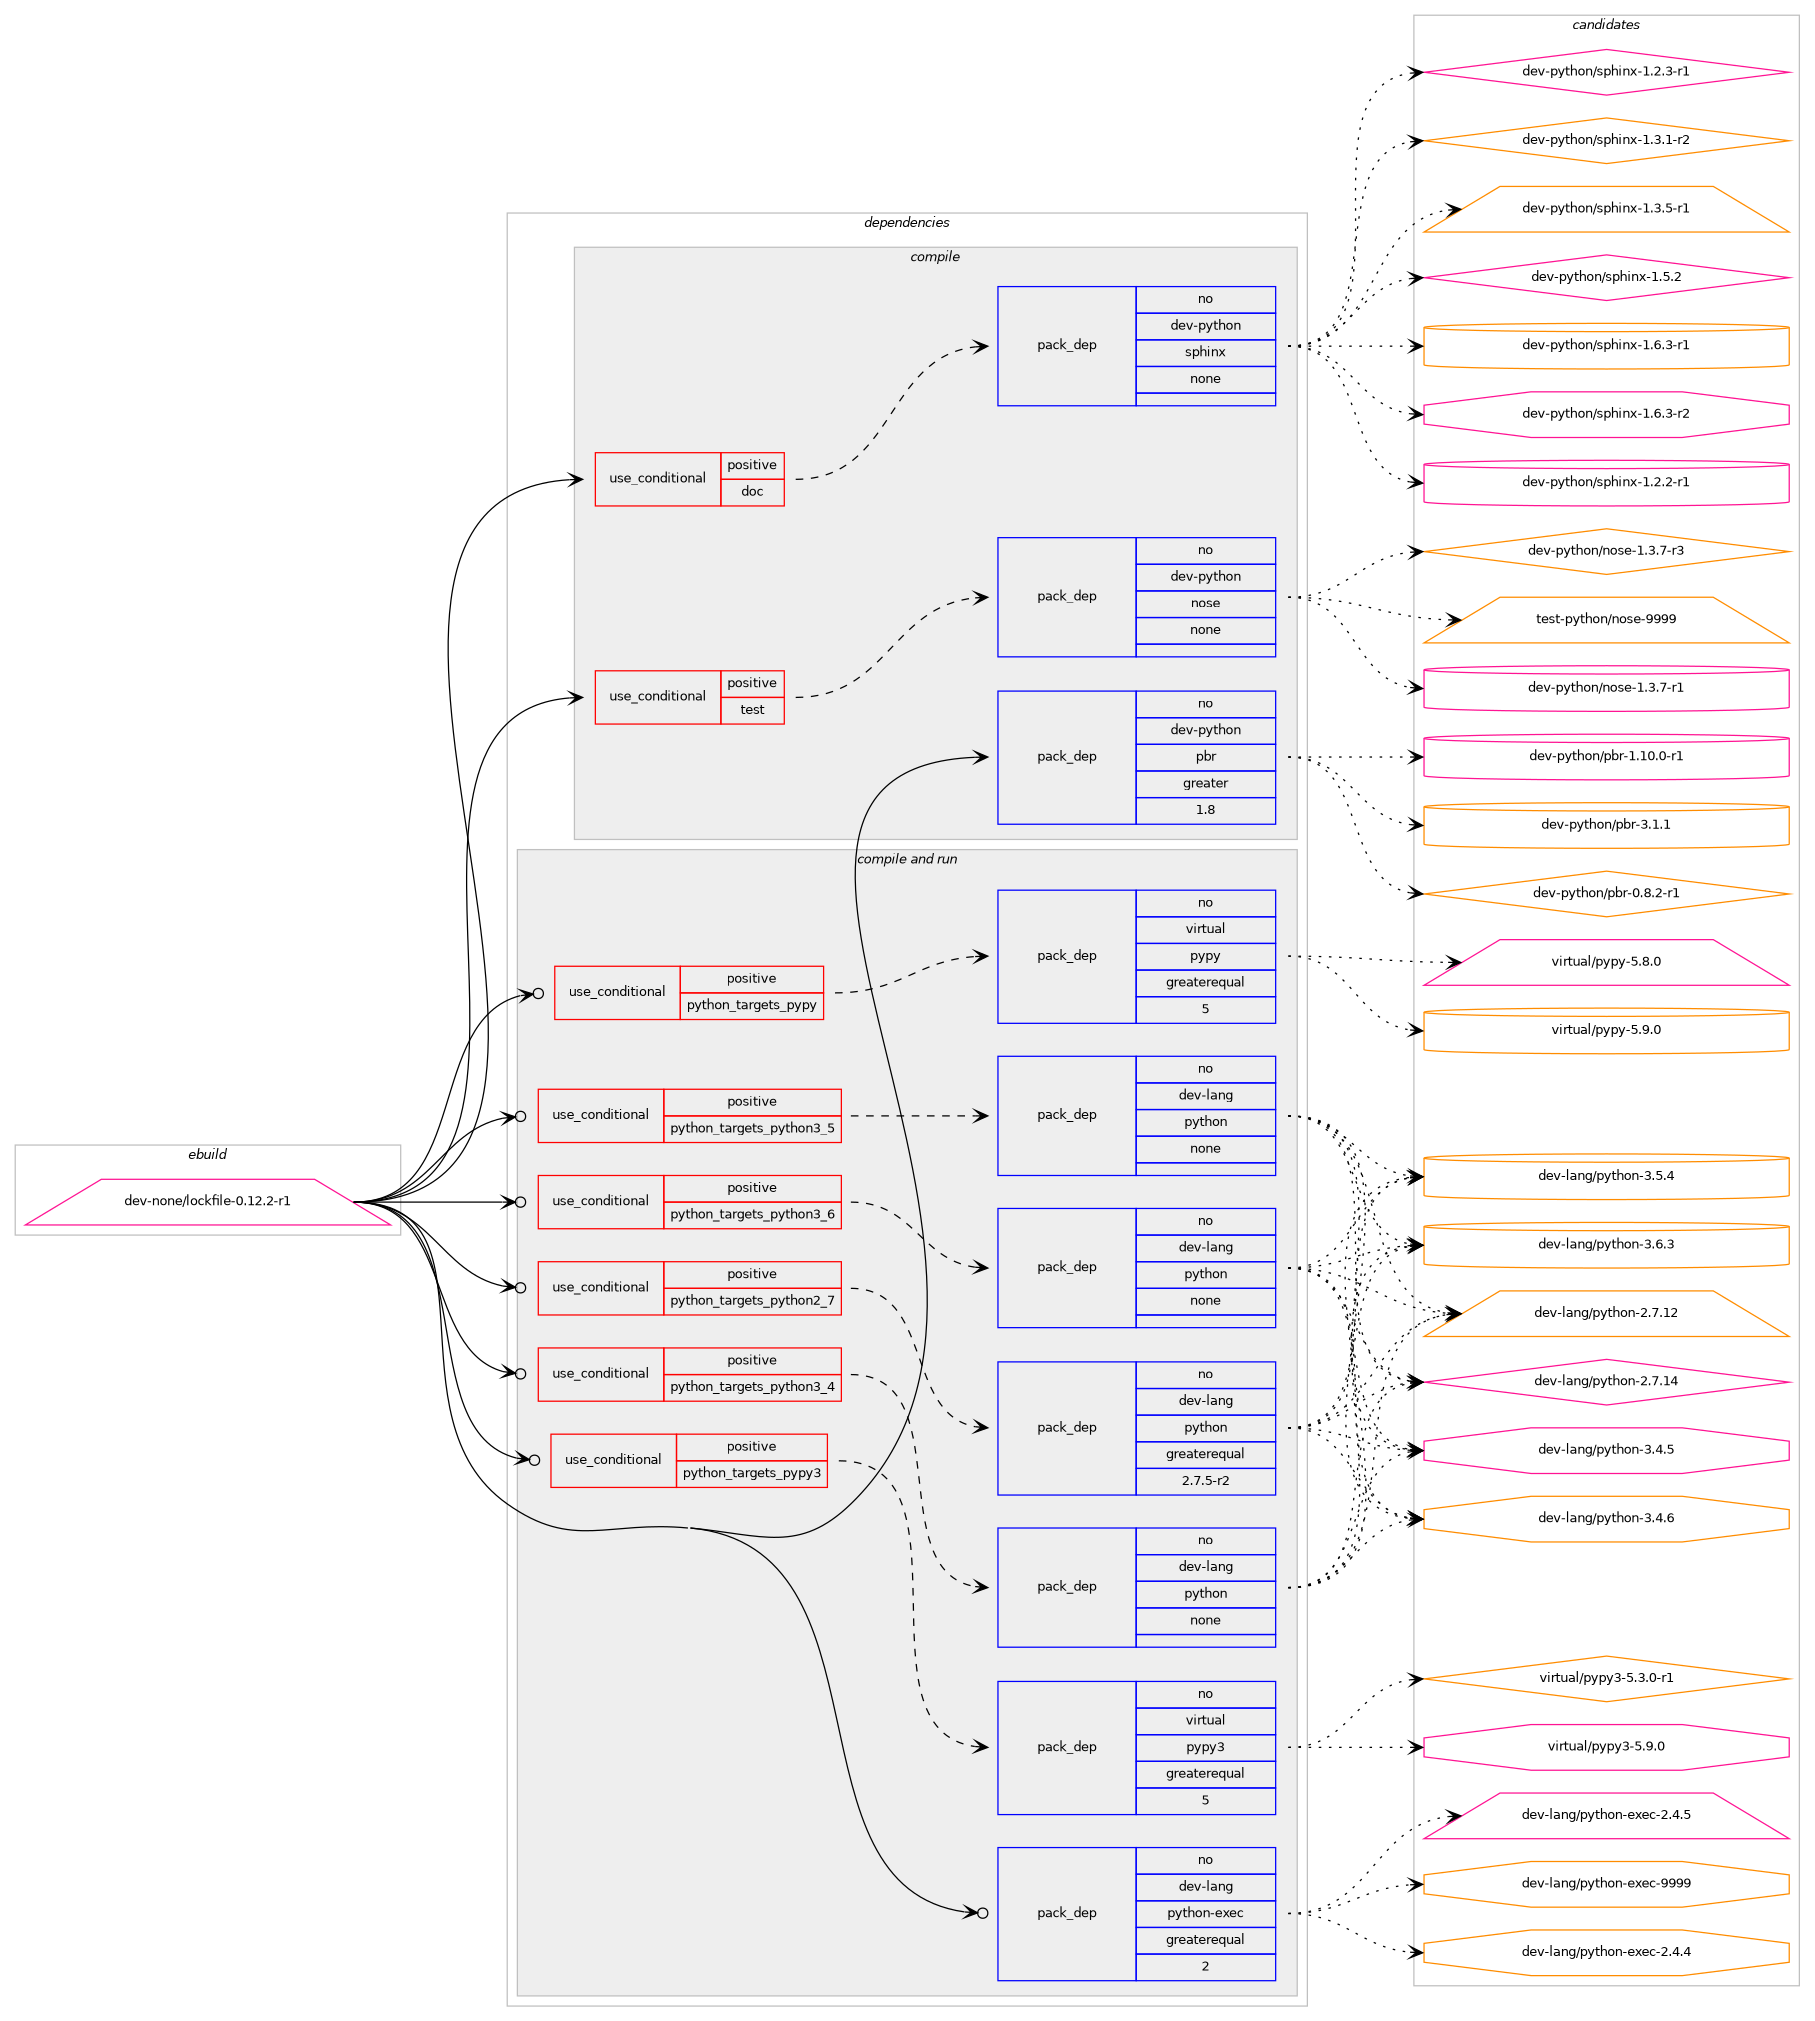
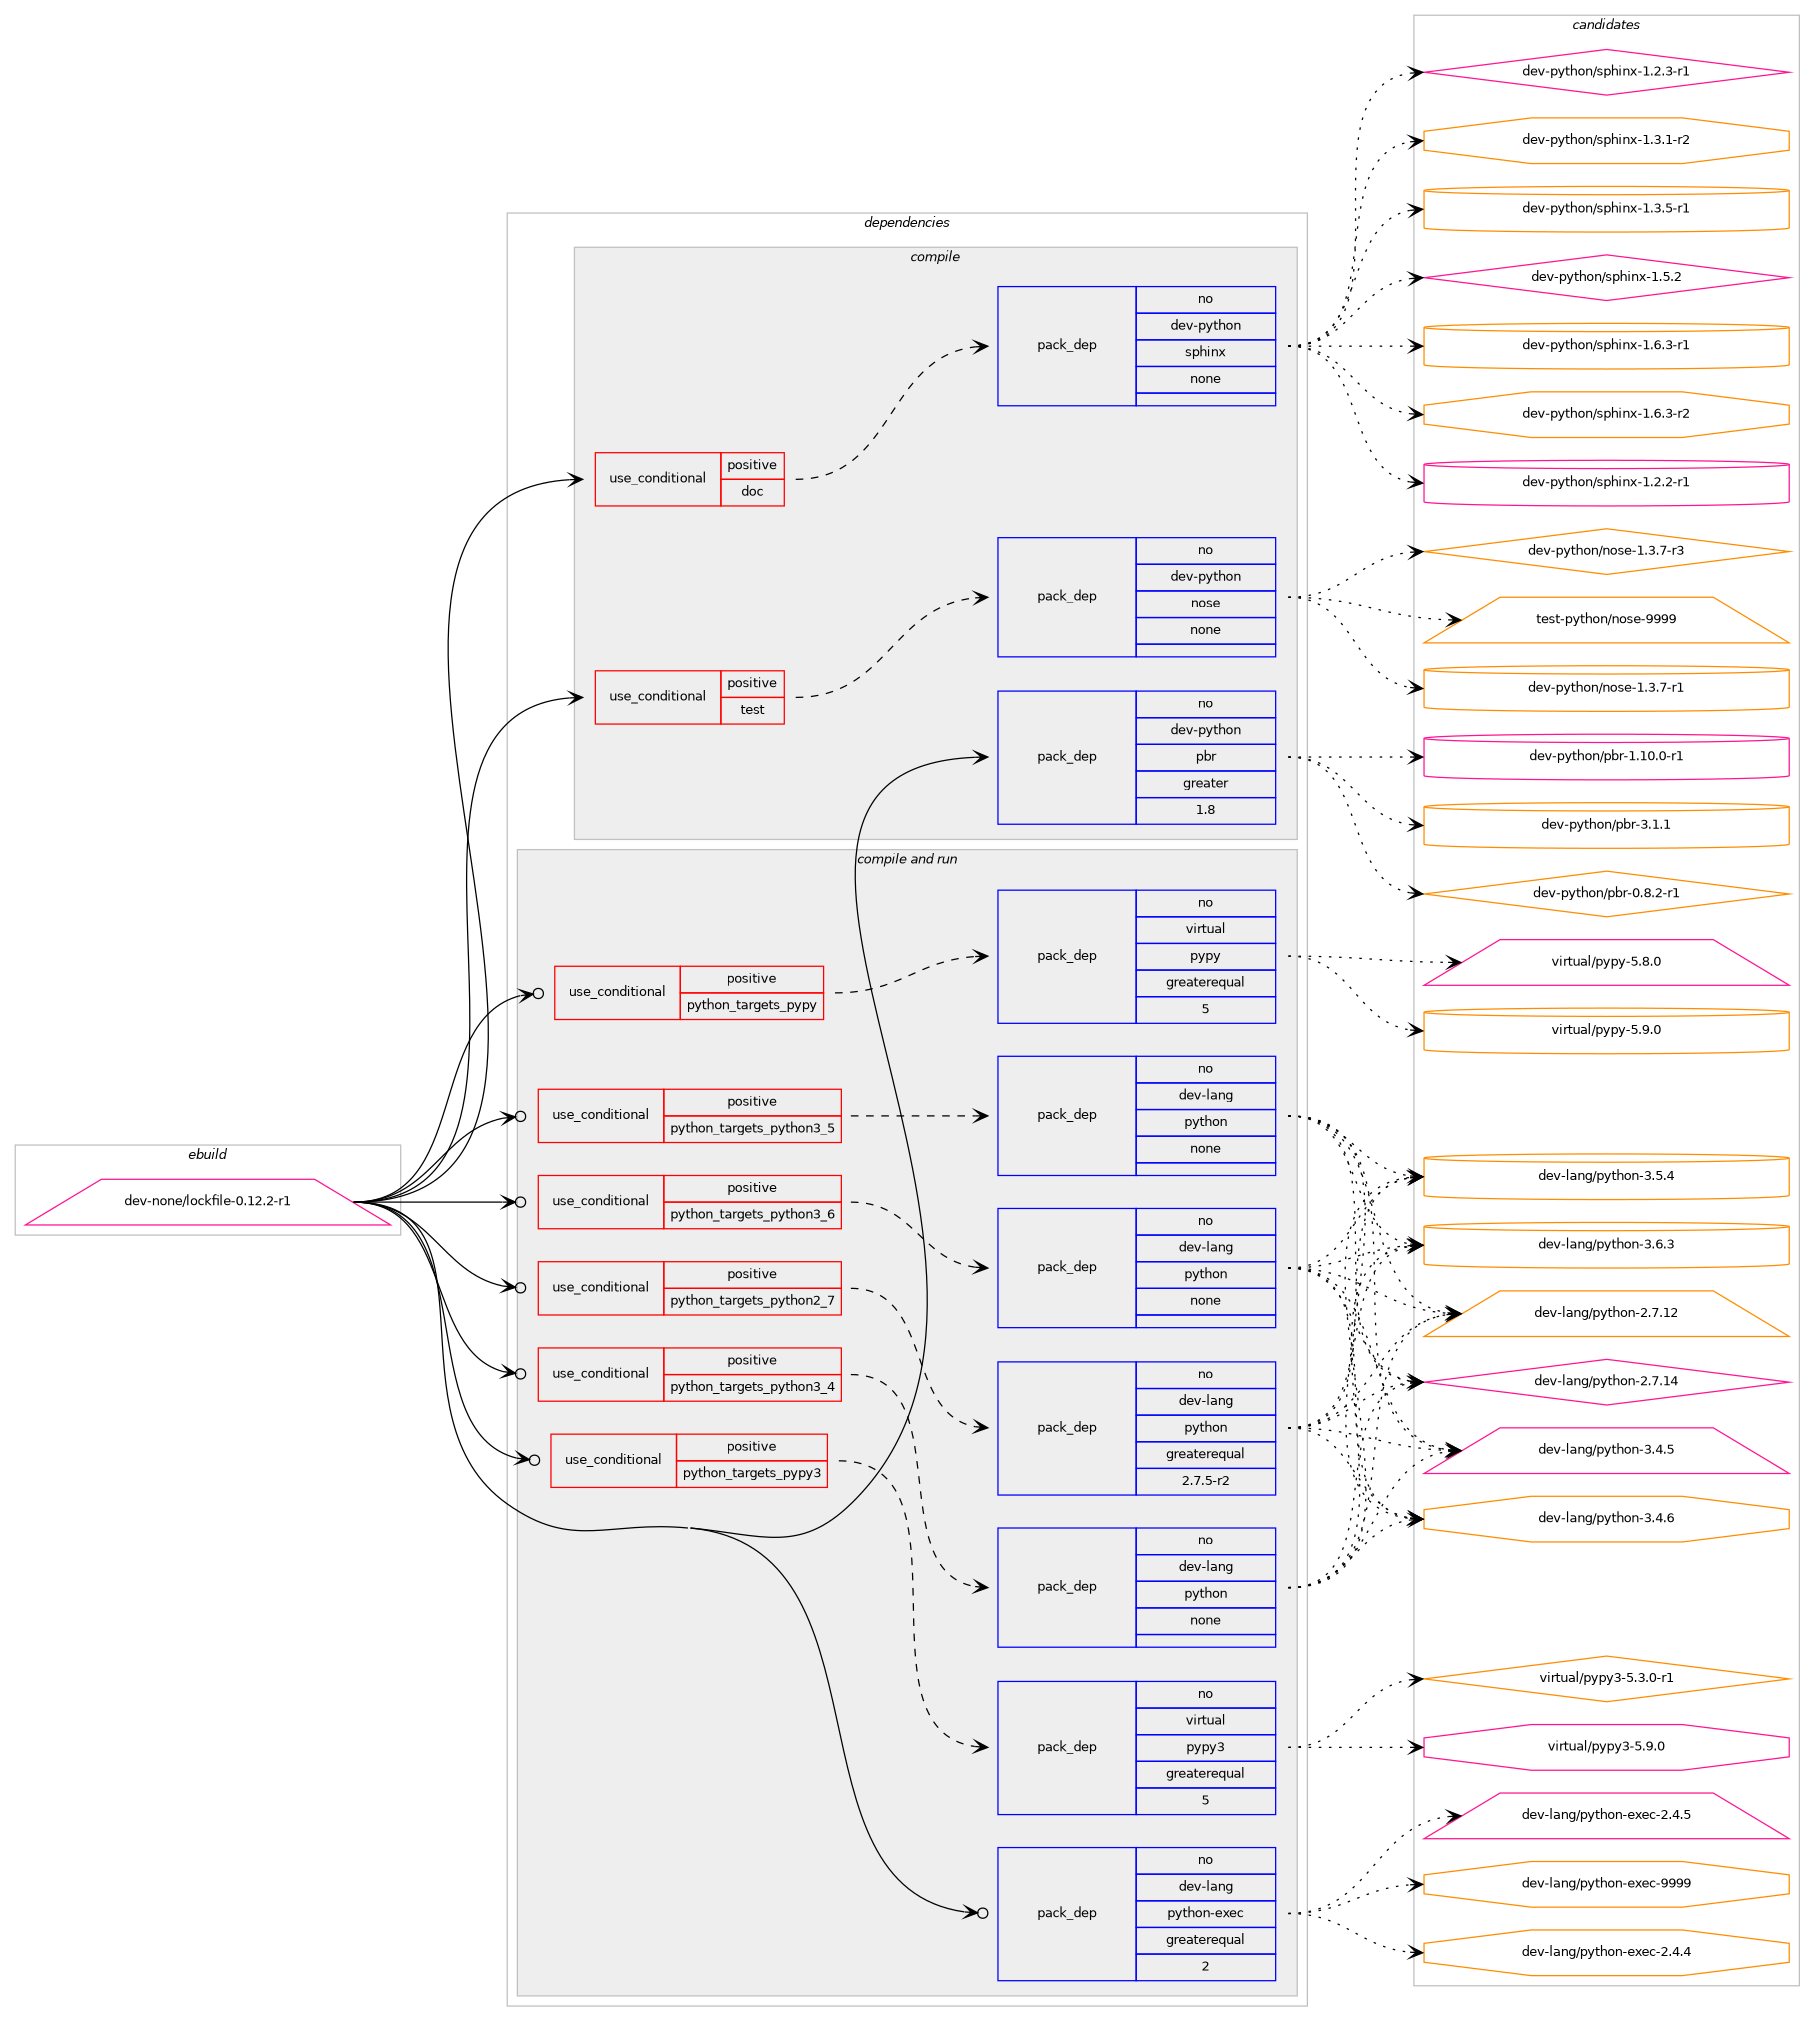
(1607, 141) -> (1607, 141)
(1607, 209) -> (1607, 209)
(1607, 415) -> (1607, 415)
(1607, 689) -> (1607, 689)
(1607, 1451) -> (1607, 1451)
